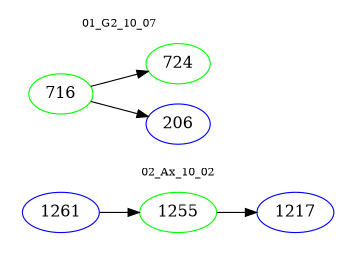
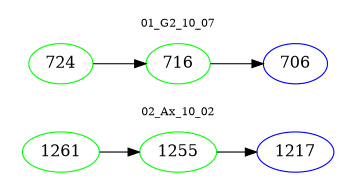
(114, 80) -> (114, 64)
(178, 124) -> (295, 64)
(61, 212) -> (61, 152)
